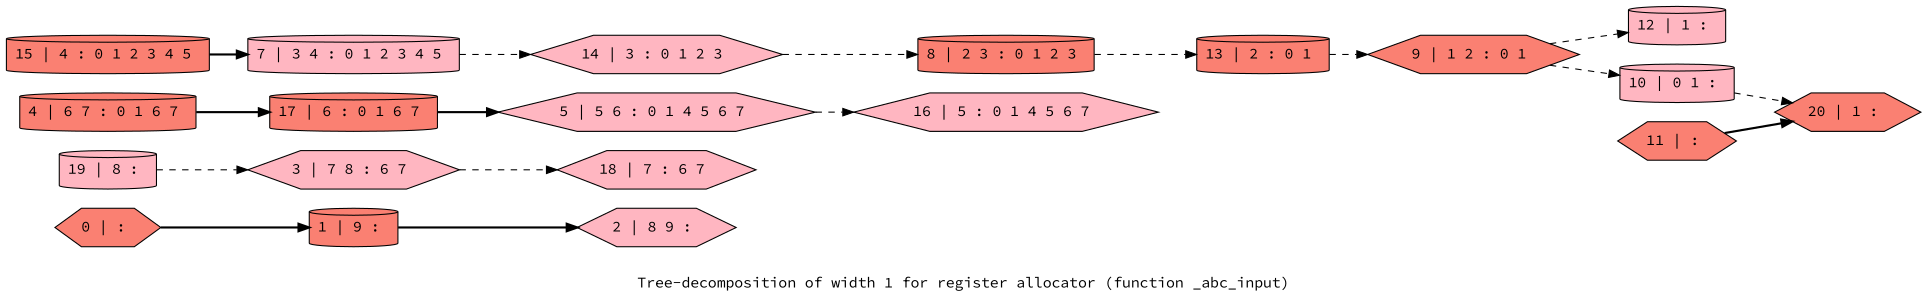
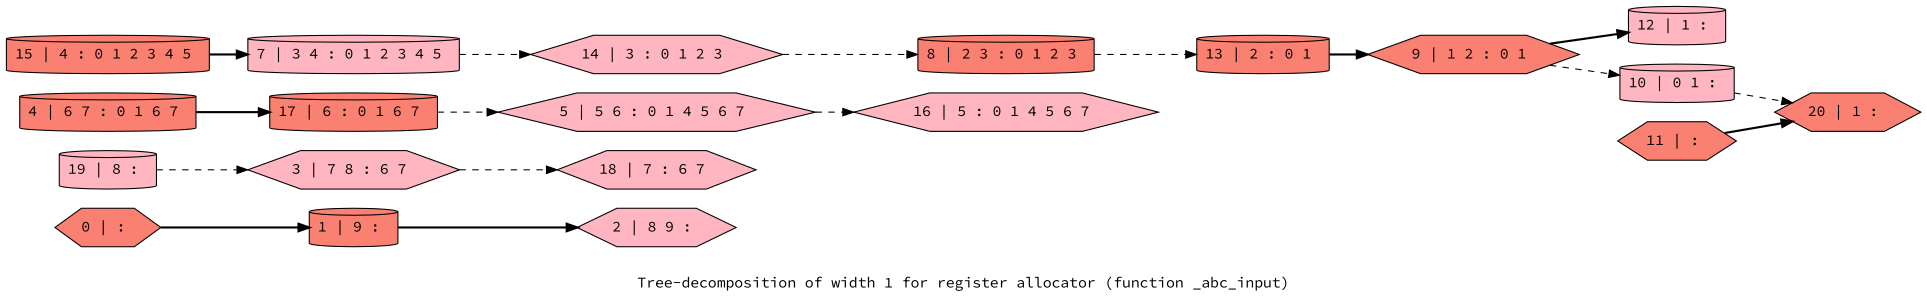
(1584, 39) -> (1584, 39)
(1343, 54) -> (1343, 54)
(462, 112) -> (462, 112)
